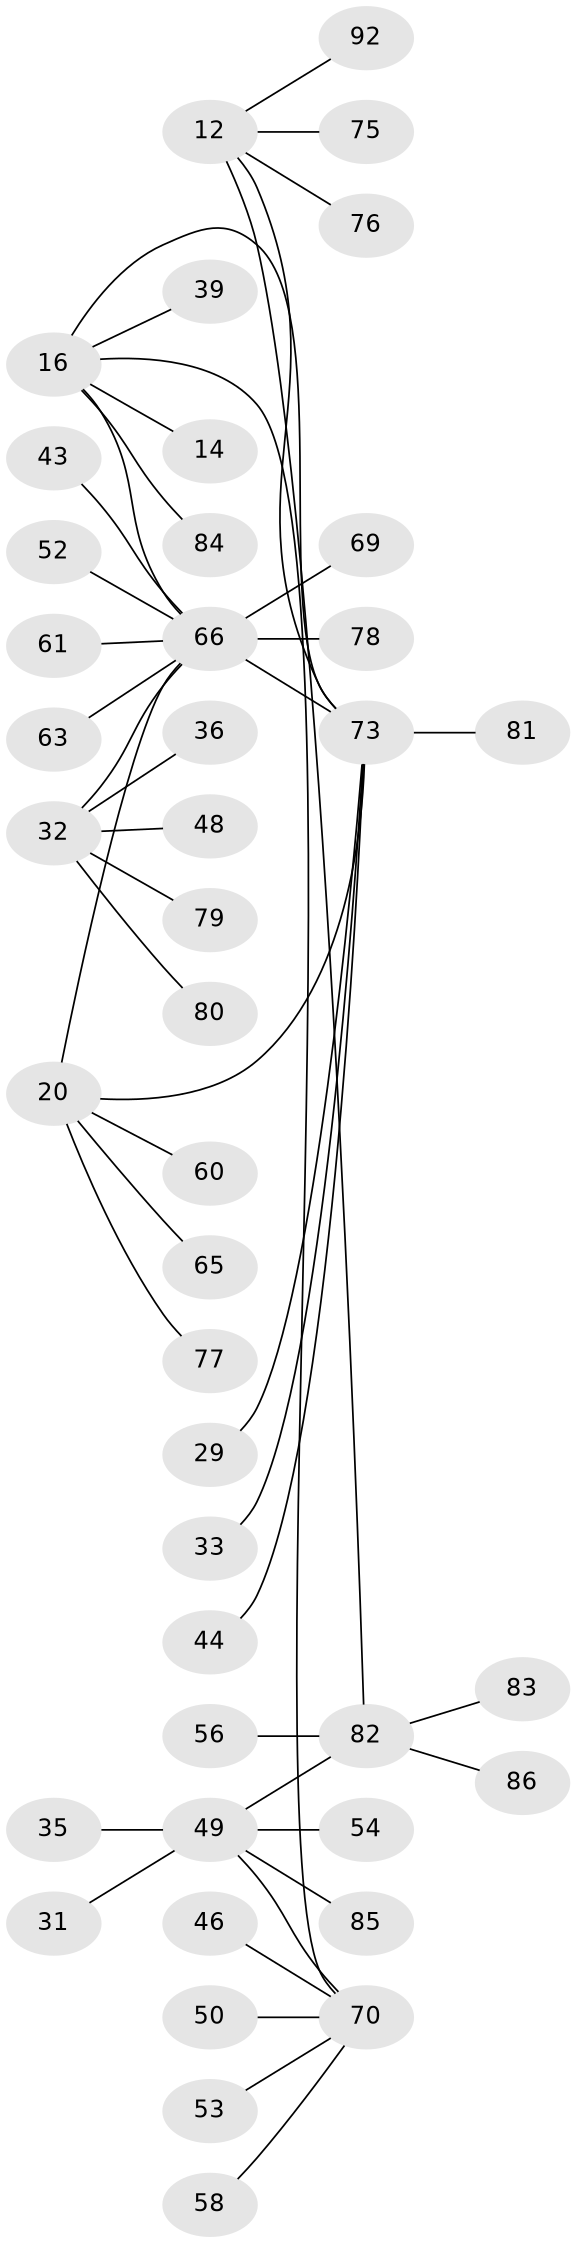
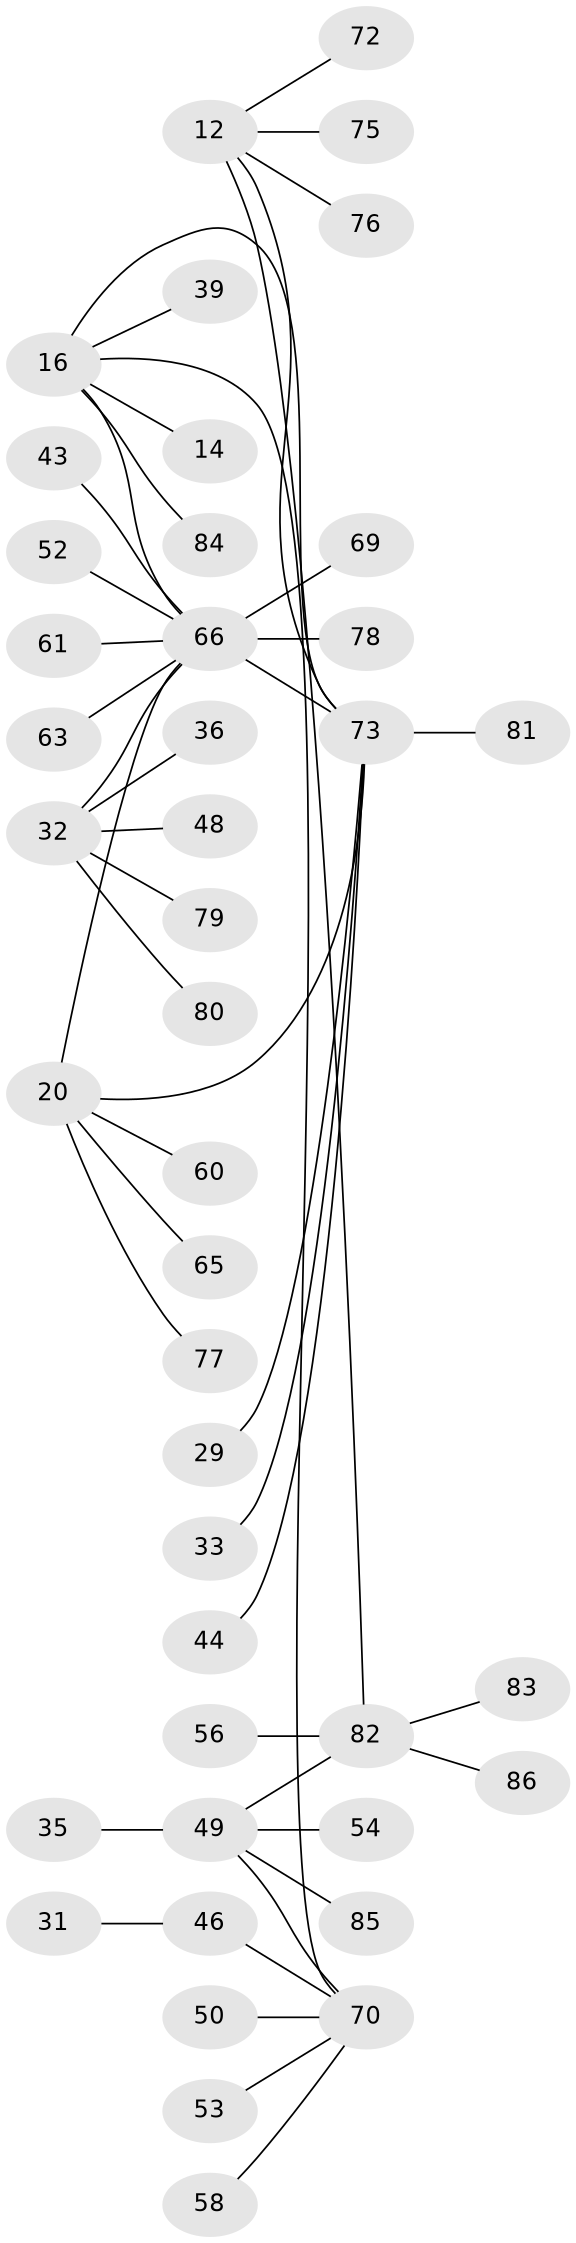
(366, 38) -> (366, 38)
(132, 1877) -> (132, 1924)
